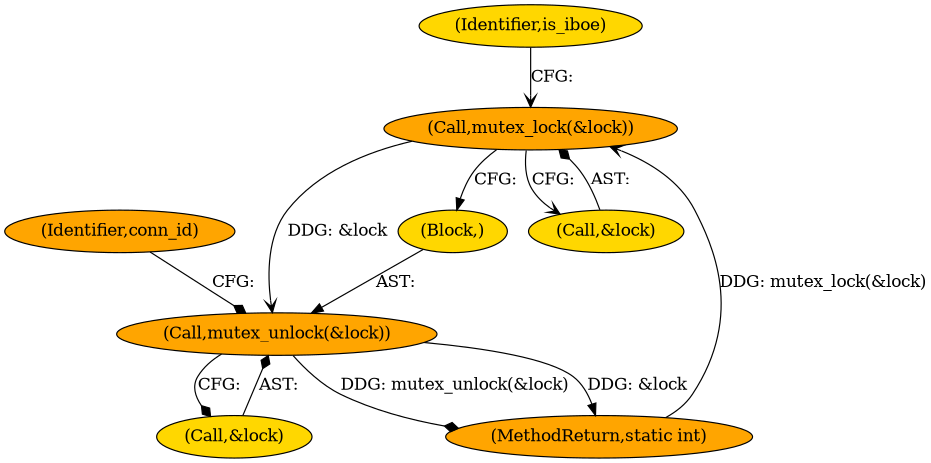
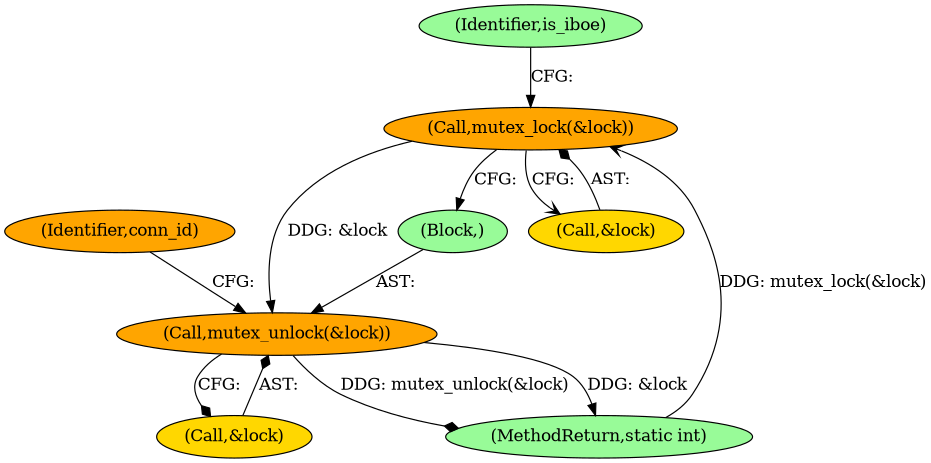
(531, 26) -> (531, 26)
(531, 71) -> (531, 71)
(305, 192) -> (305, 192)
(453, 231) -> (453, 231)
(192, 279) -> (193, 279)
(599, 437) -> (599, 437)
